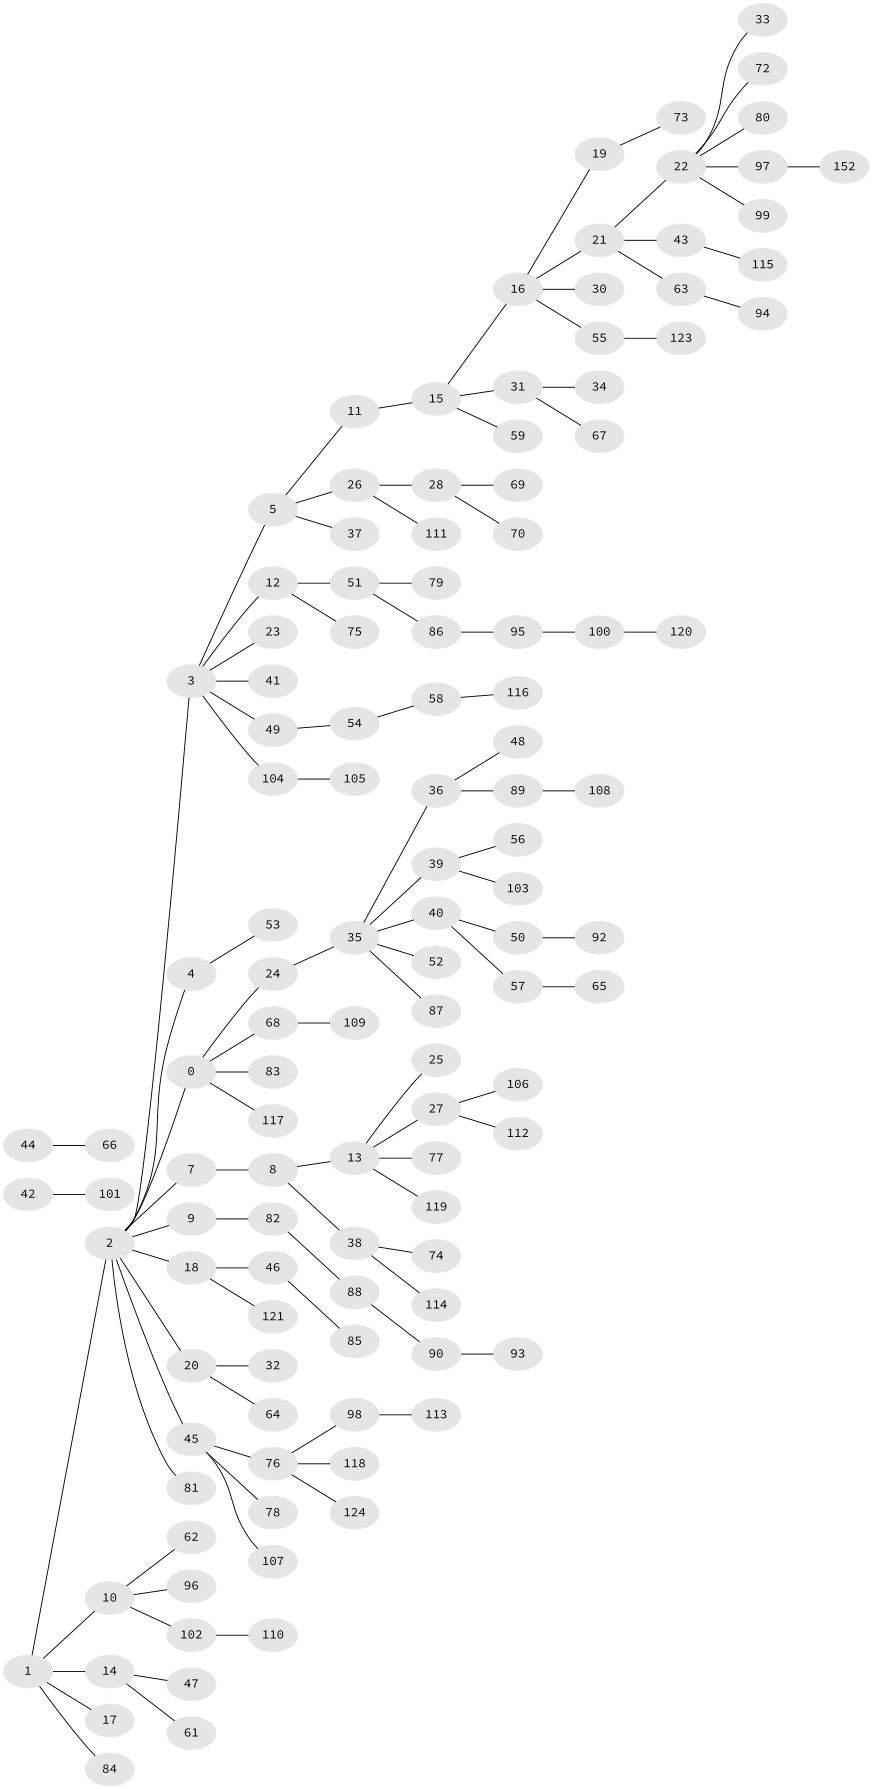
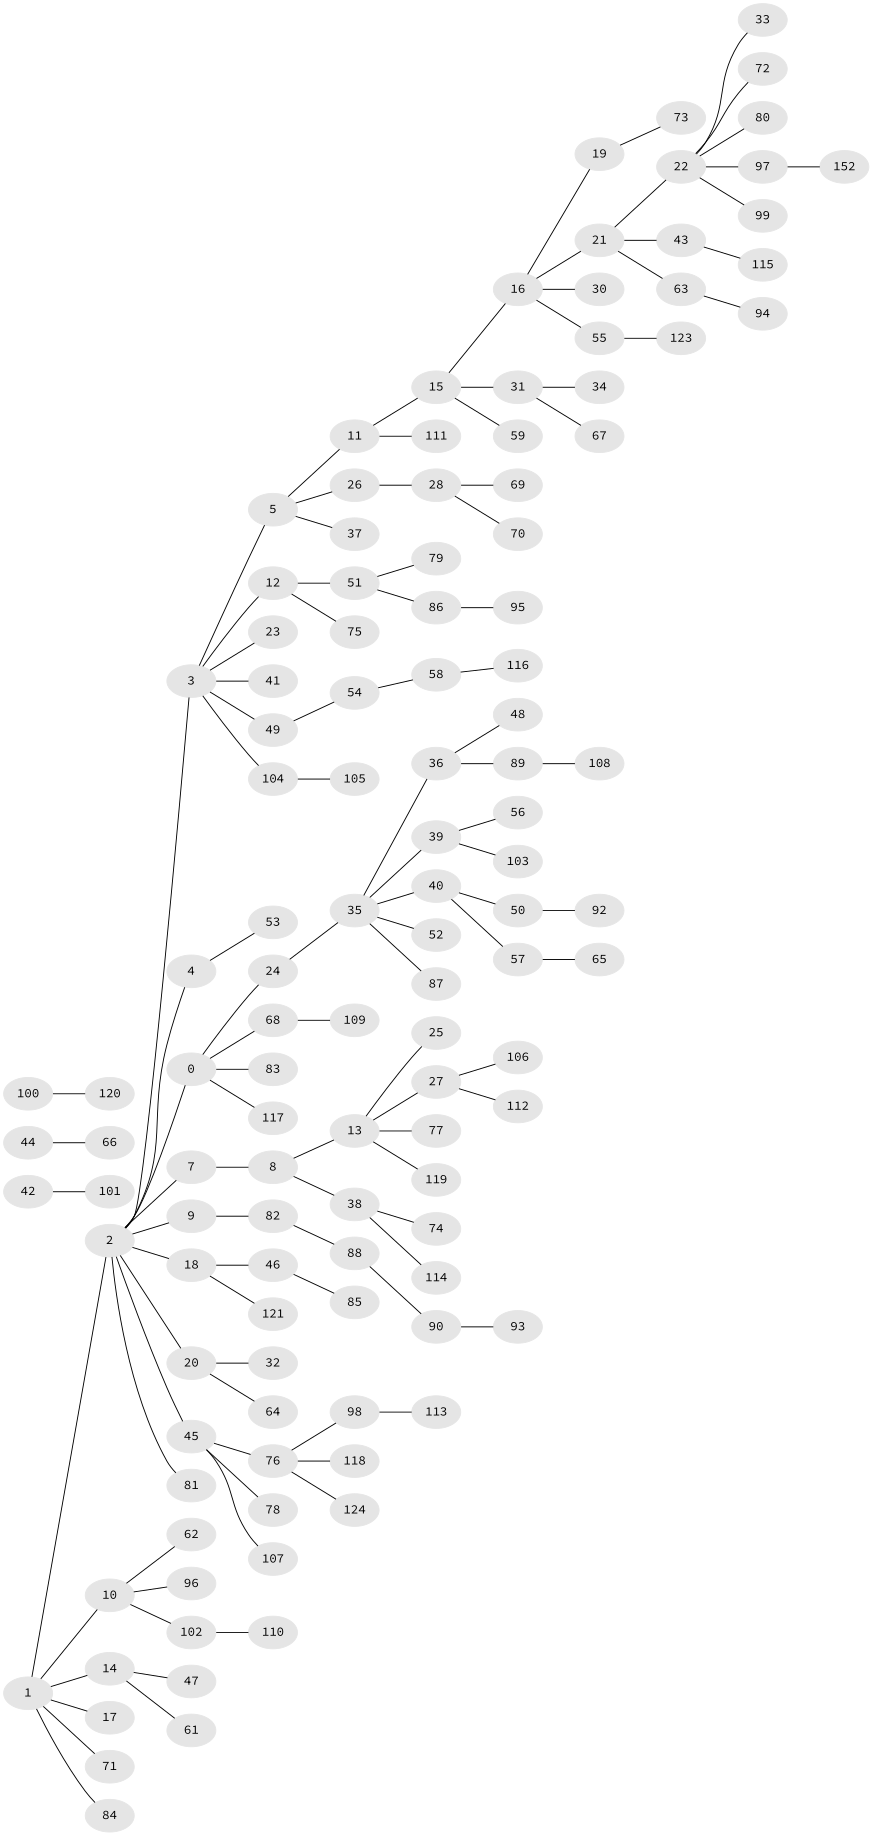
(395, 510) -> (396, 436)
(559, 632) -> none
none -> (110, 1767)
